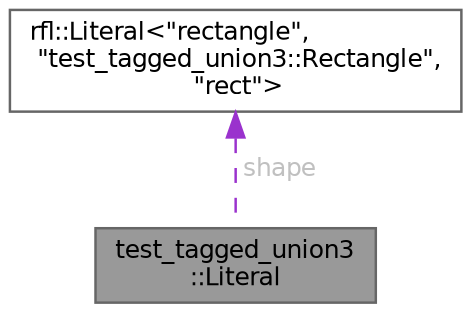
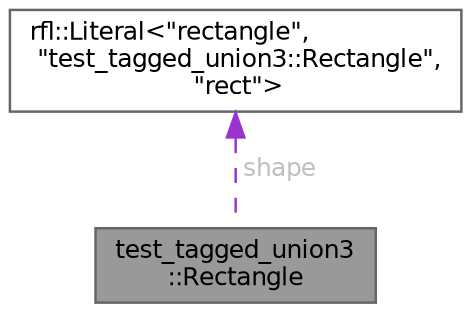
(236, 265) -> (236, 265)
